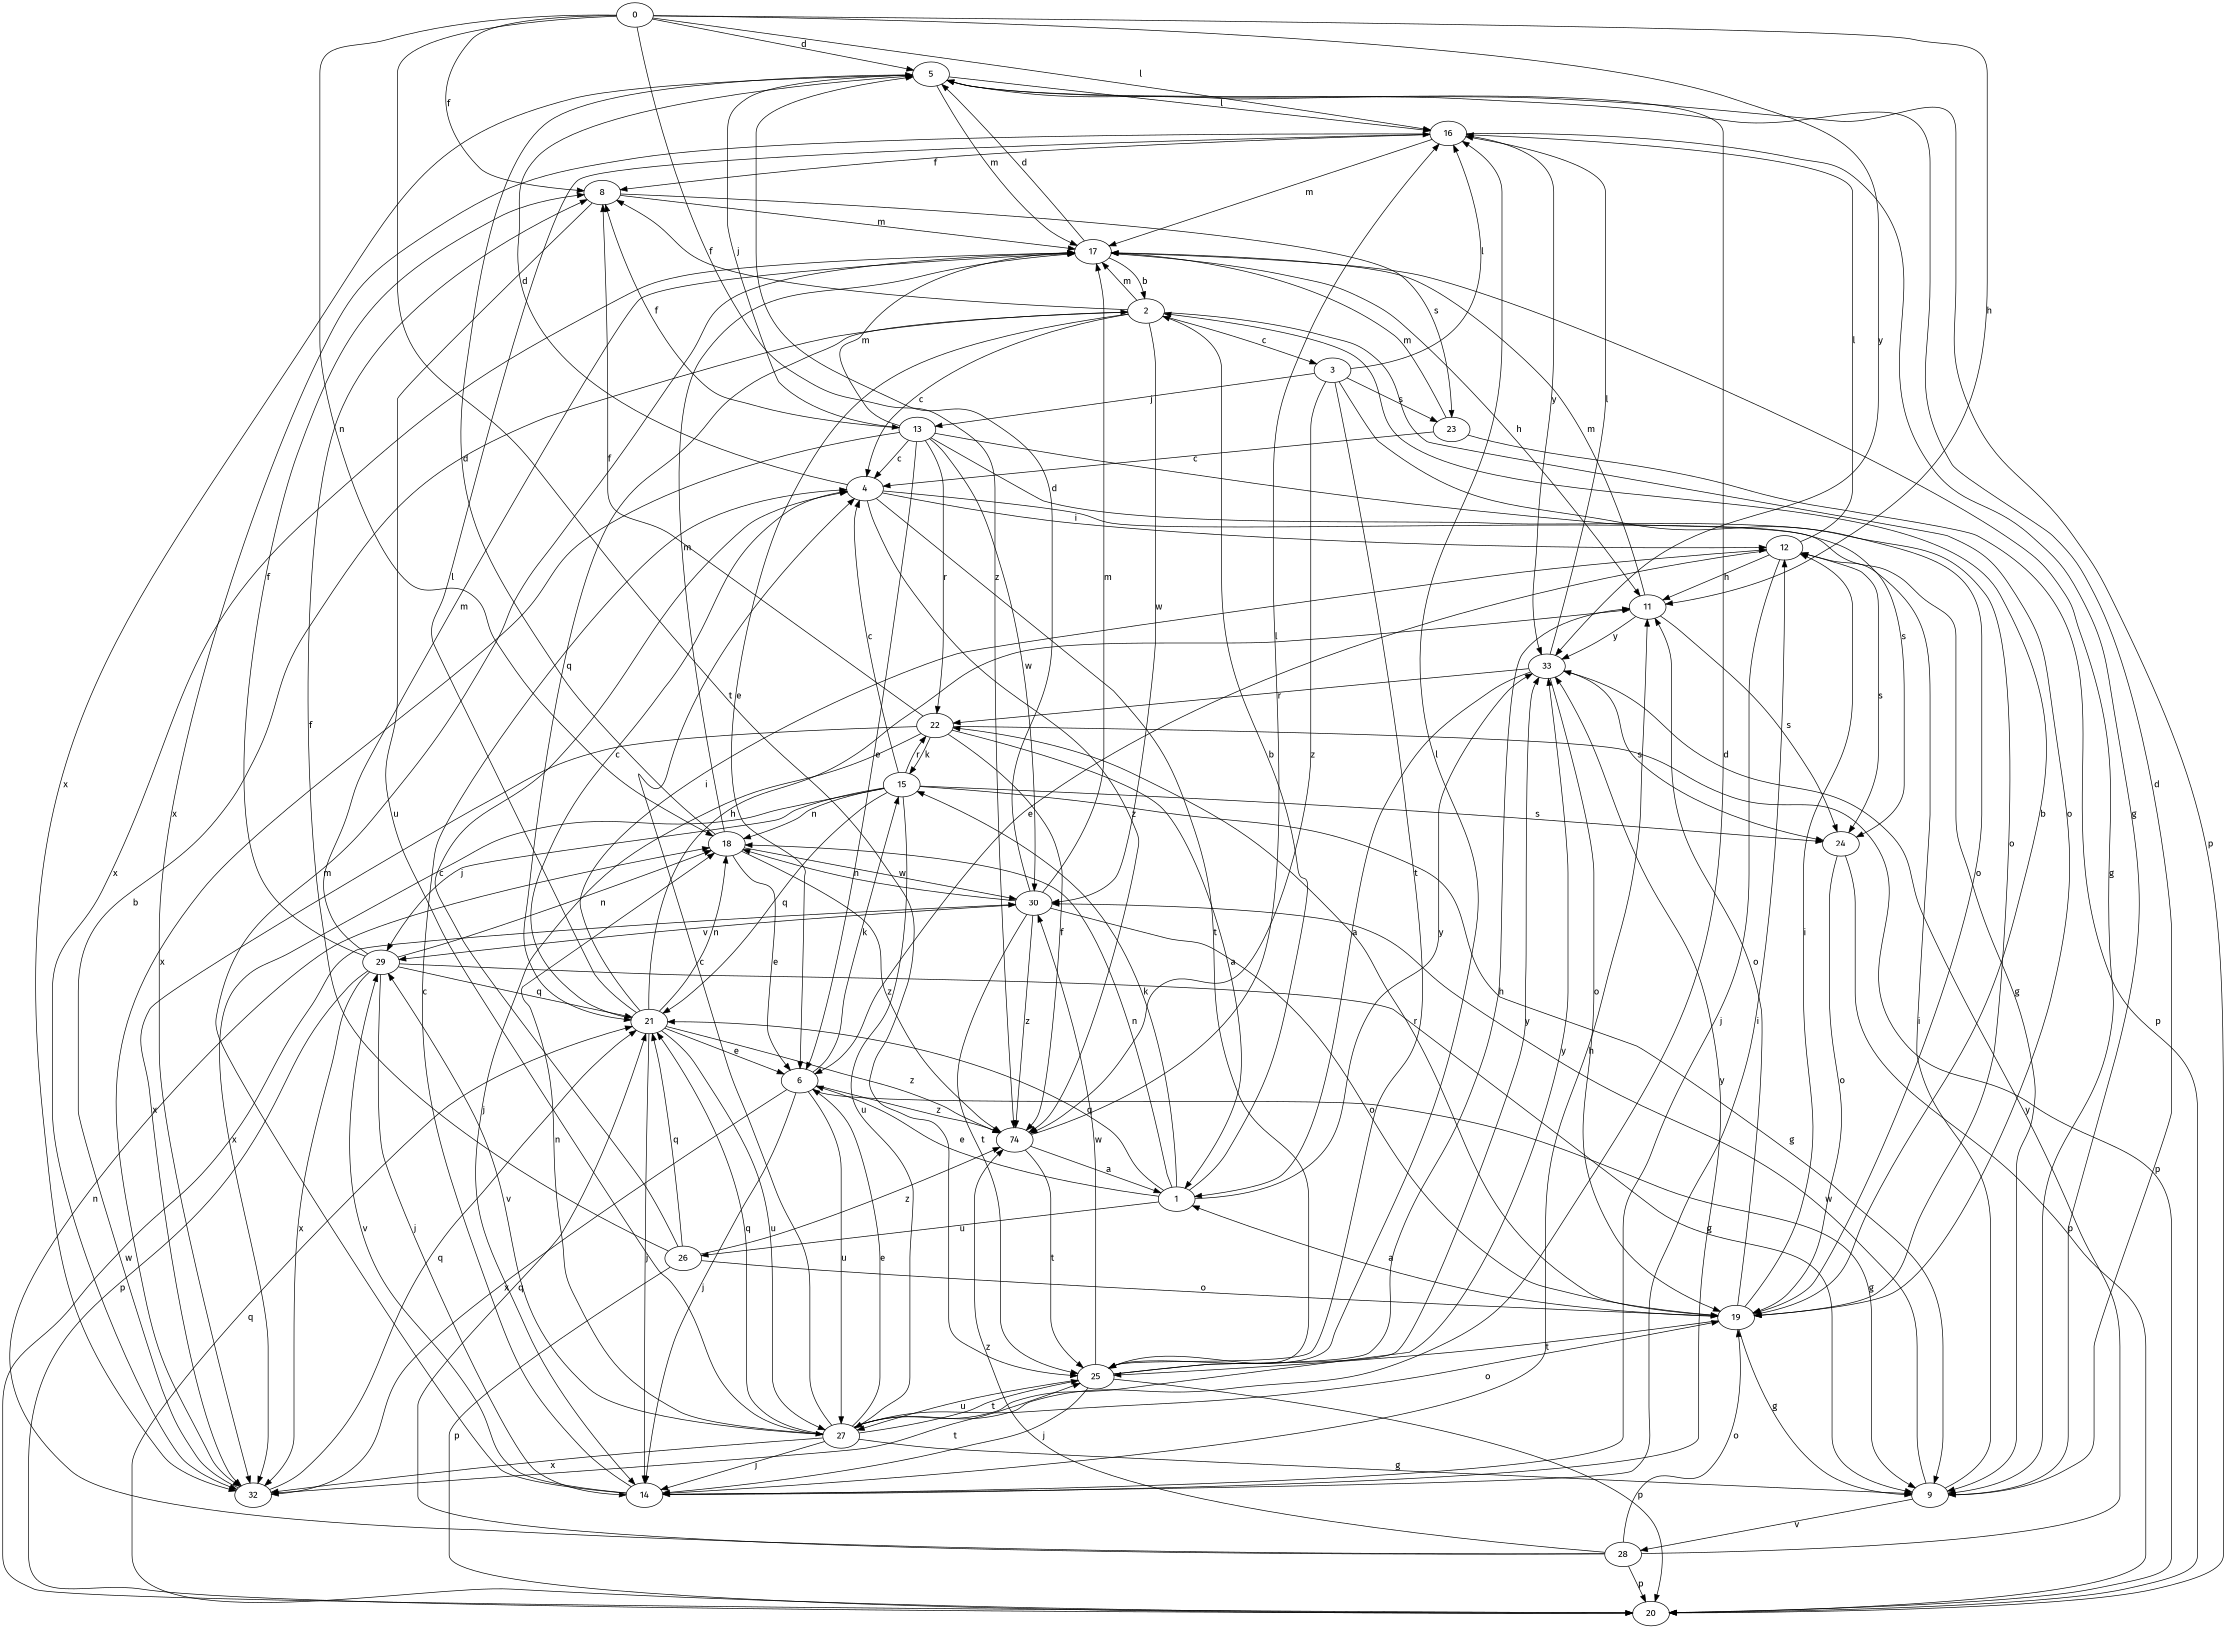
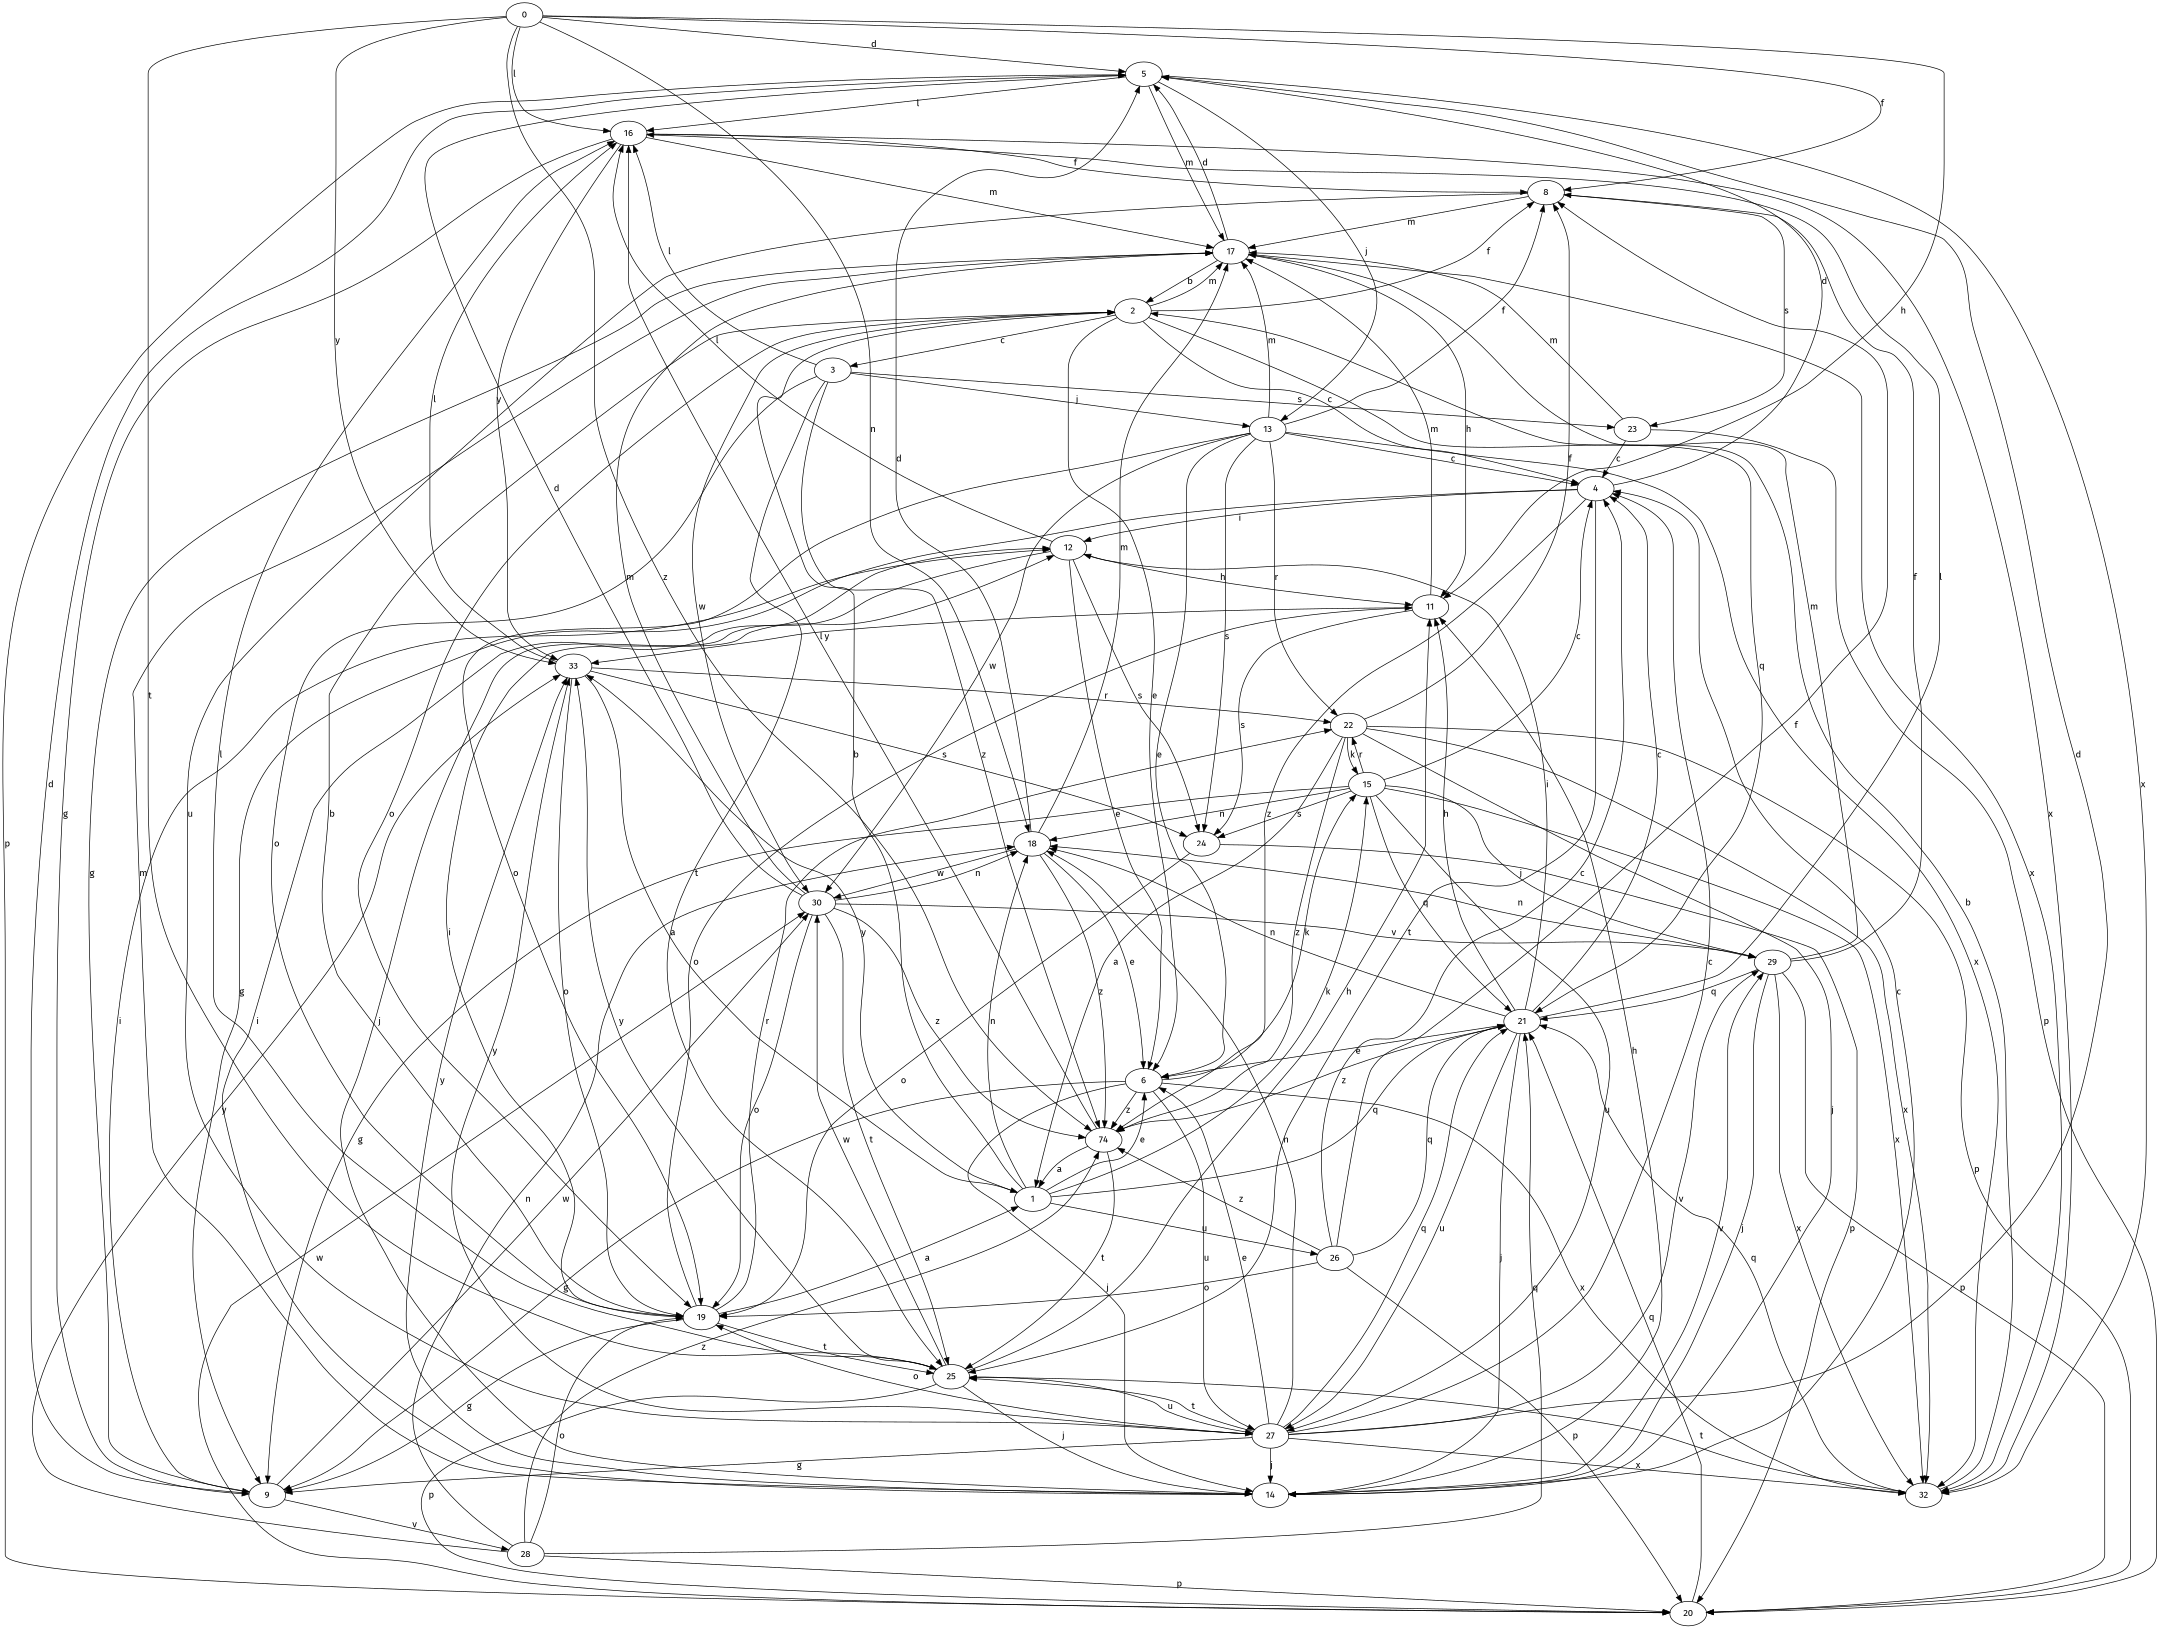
(1062, 933) -> (1298, 933)
(1282, 994) -> none
